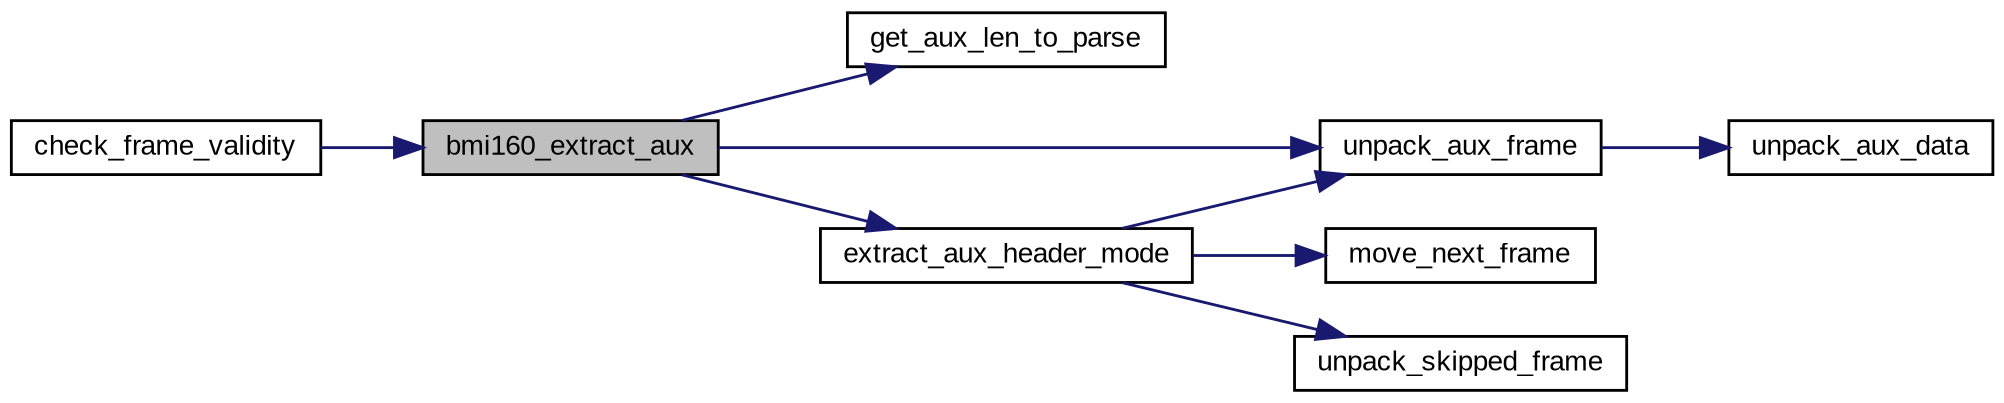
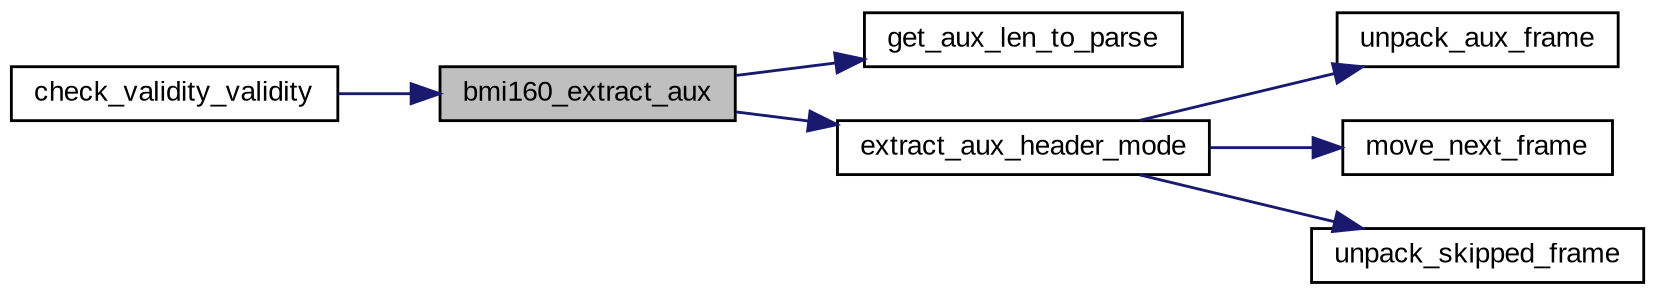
(166, 148) -> (175, 94)
(1005, 148) -> none
(1861, 148) -> none
